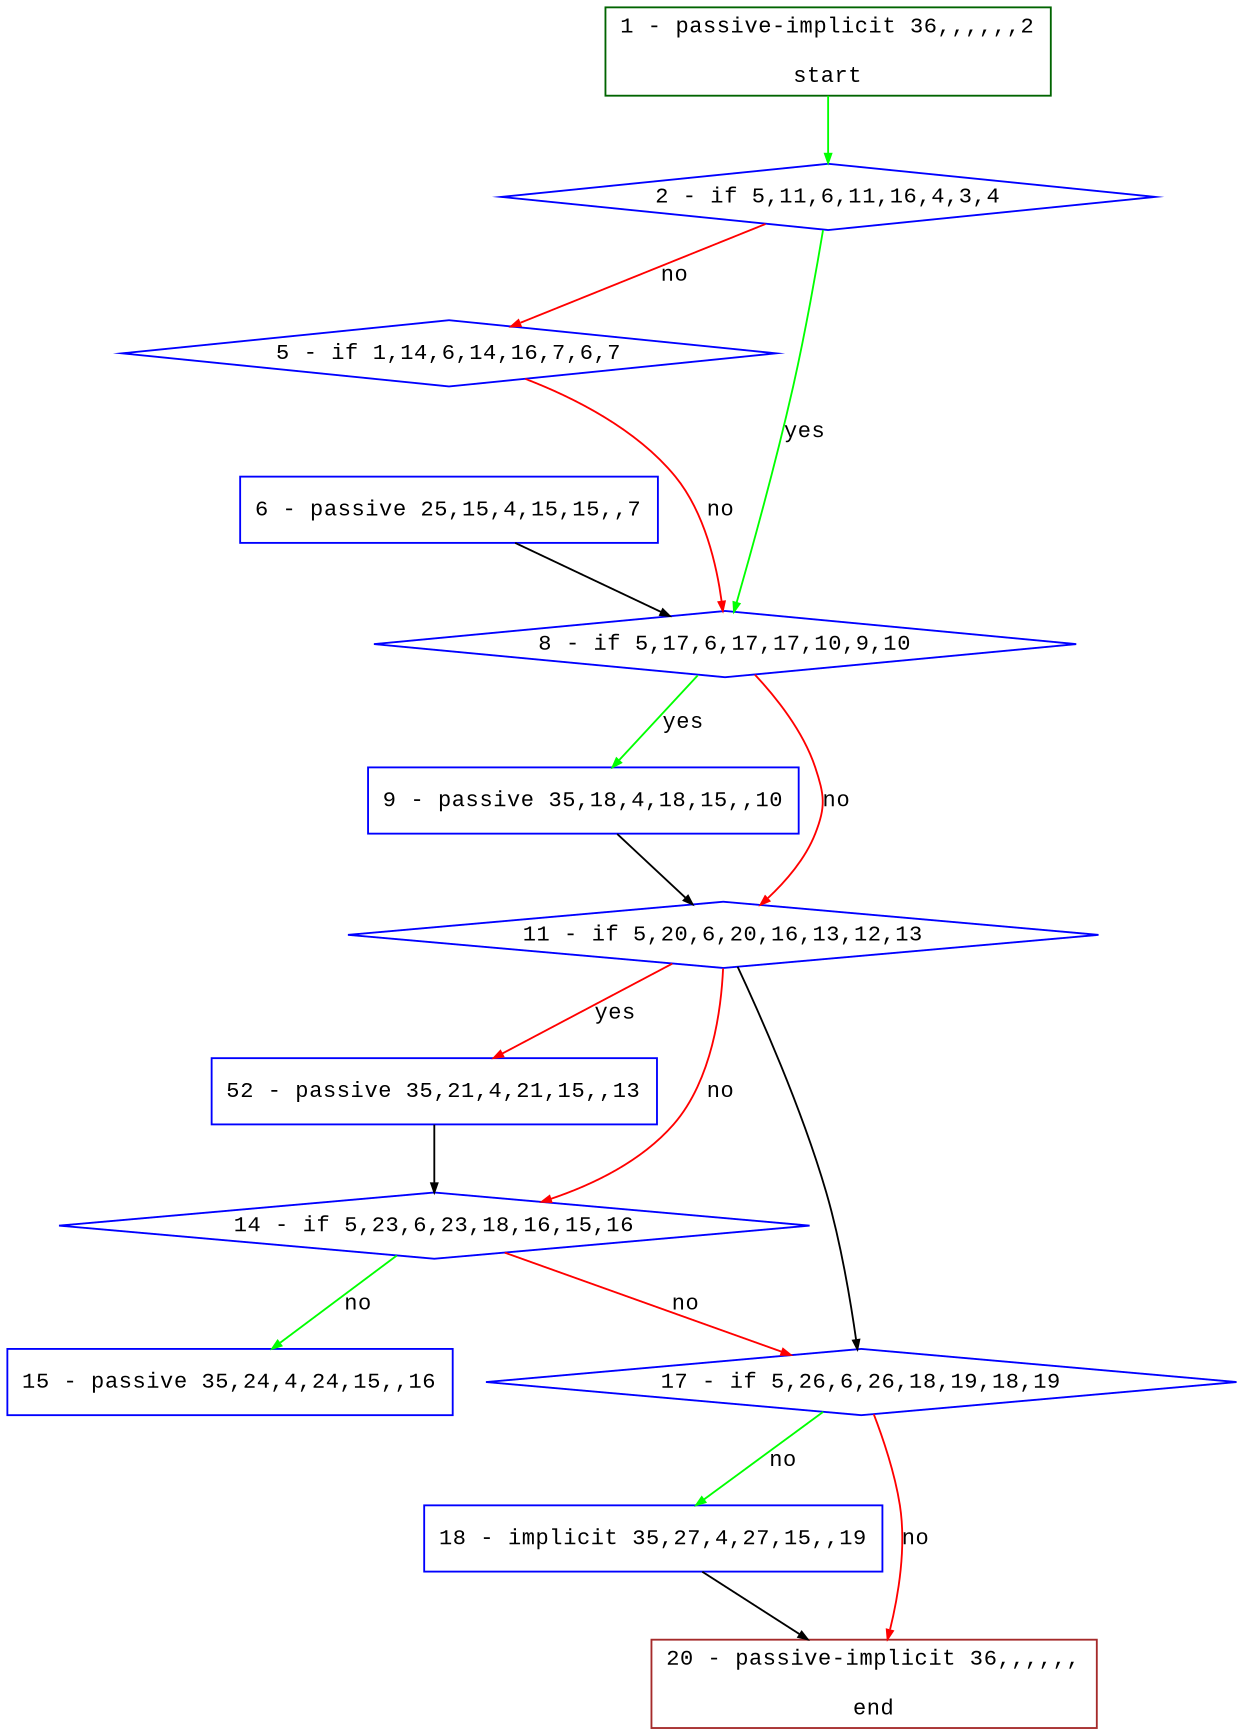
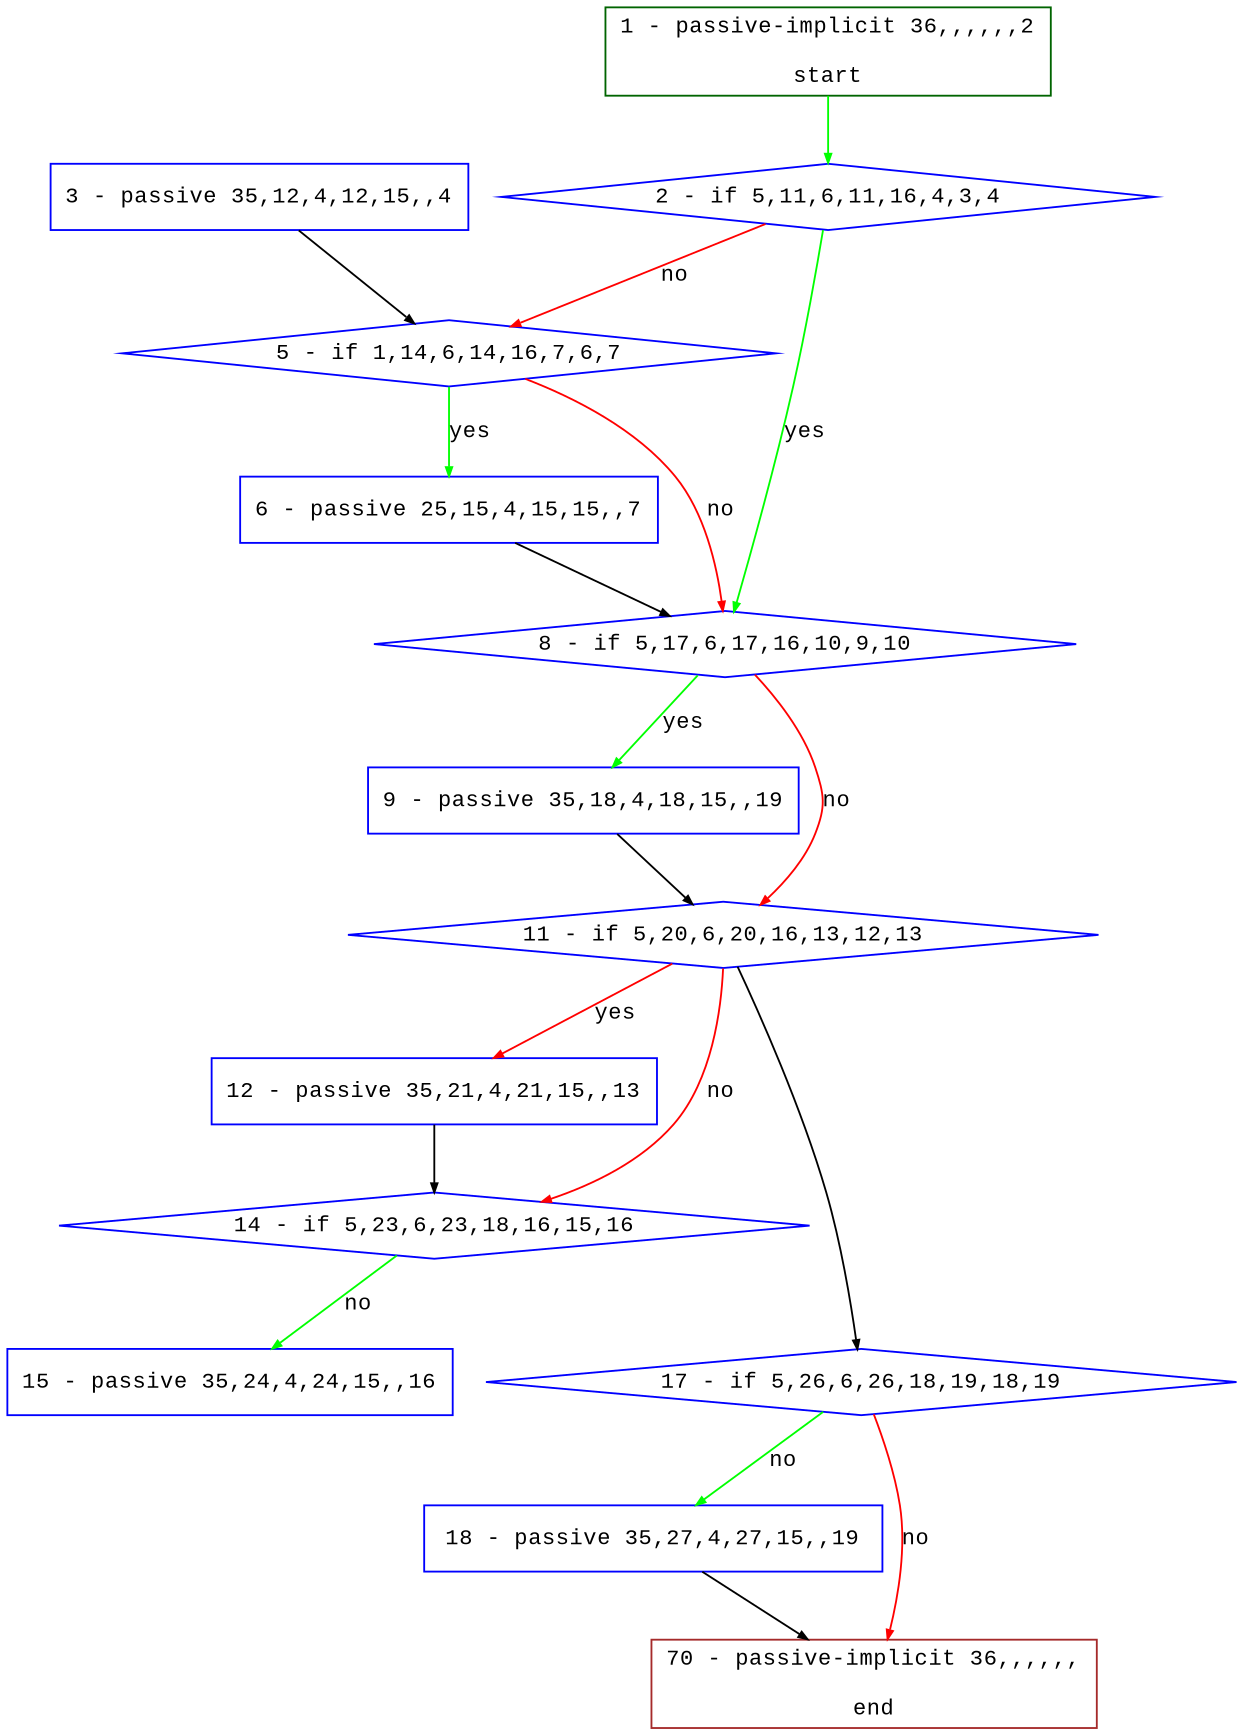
none -> (259, 197)
none -> (449, 427)
(725, 644) -> (725, 644)
(583, 801) -> (583, 801)
(434, 1091) -> (434, 1091)
(643, 1302) -> none
(653, 1538) -> (653, 1538)
(874, 1684) -> (874, 1684)
